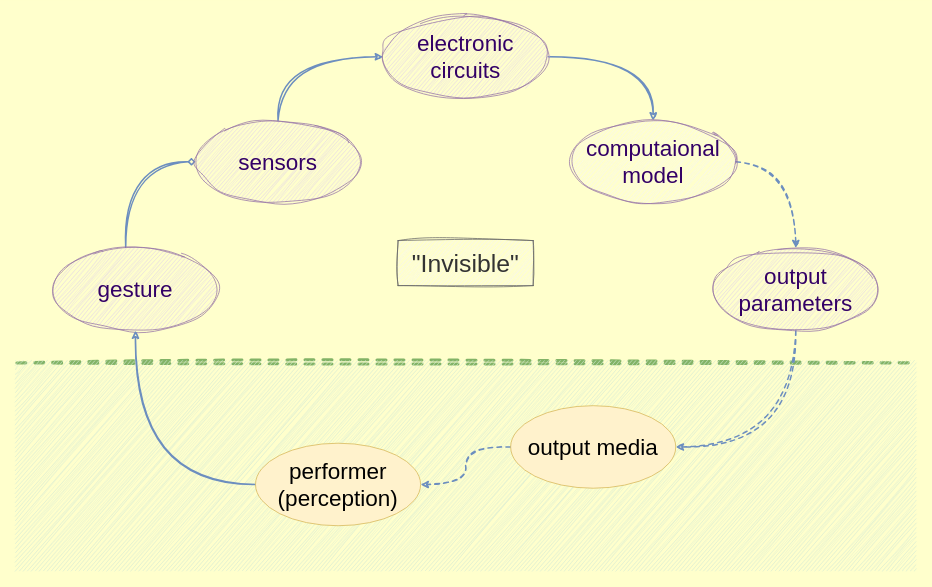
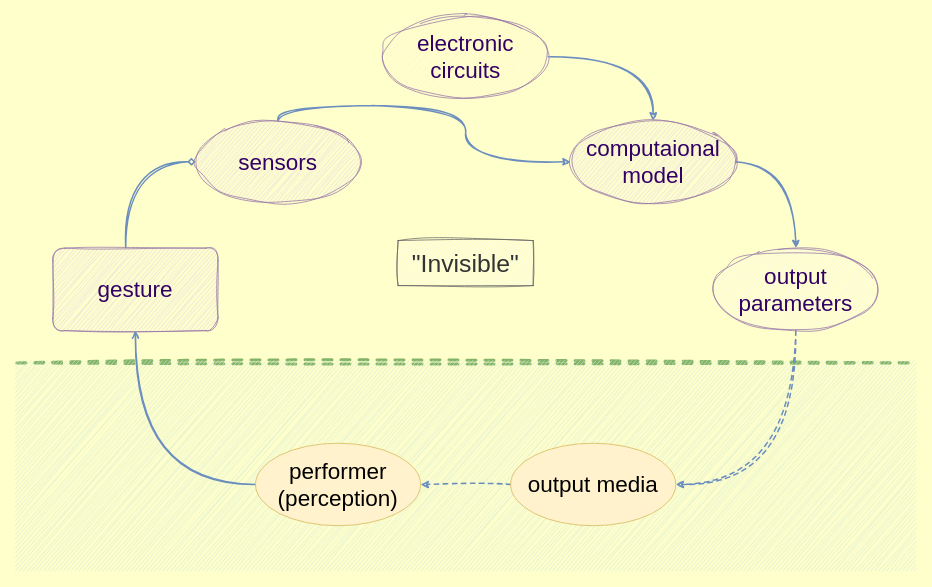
(465, 57) -> (465, 57)
(312, 68) -> (429, 109)
(653, 162) -> (653, 162)
(783, 186) -> (783, 186)
(135, 289) -> (135, 289)
(795, 289) -> (795, 289)
(135, 339) -> (136, 337)
(593, 447) -> (593, 484)
